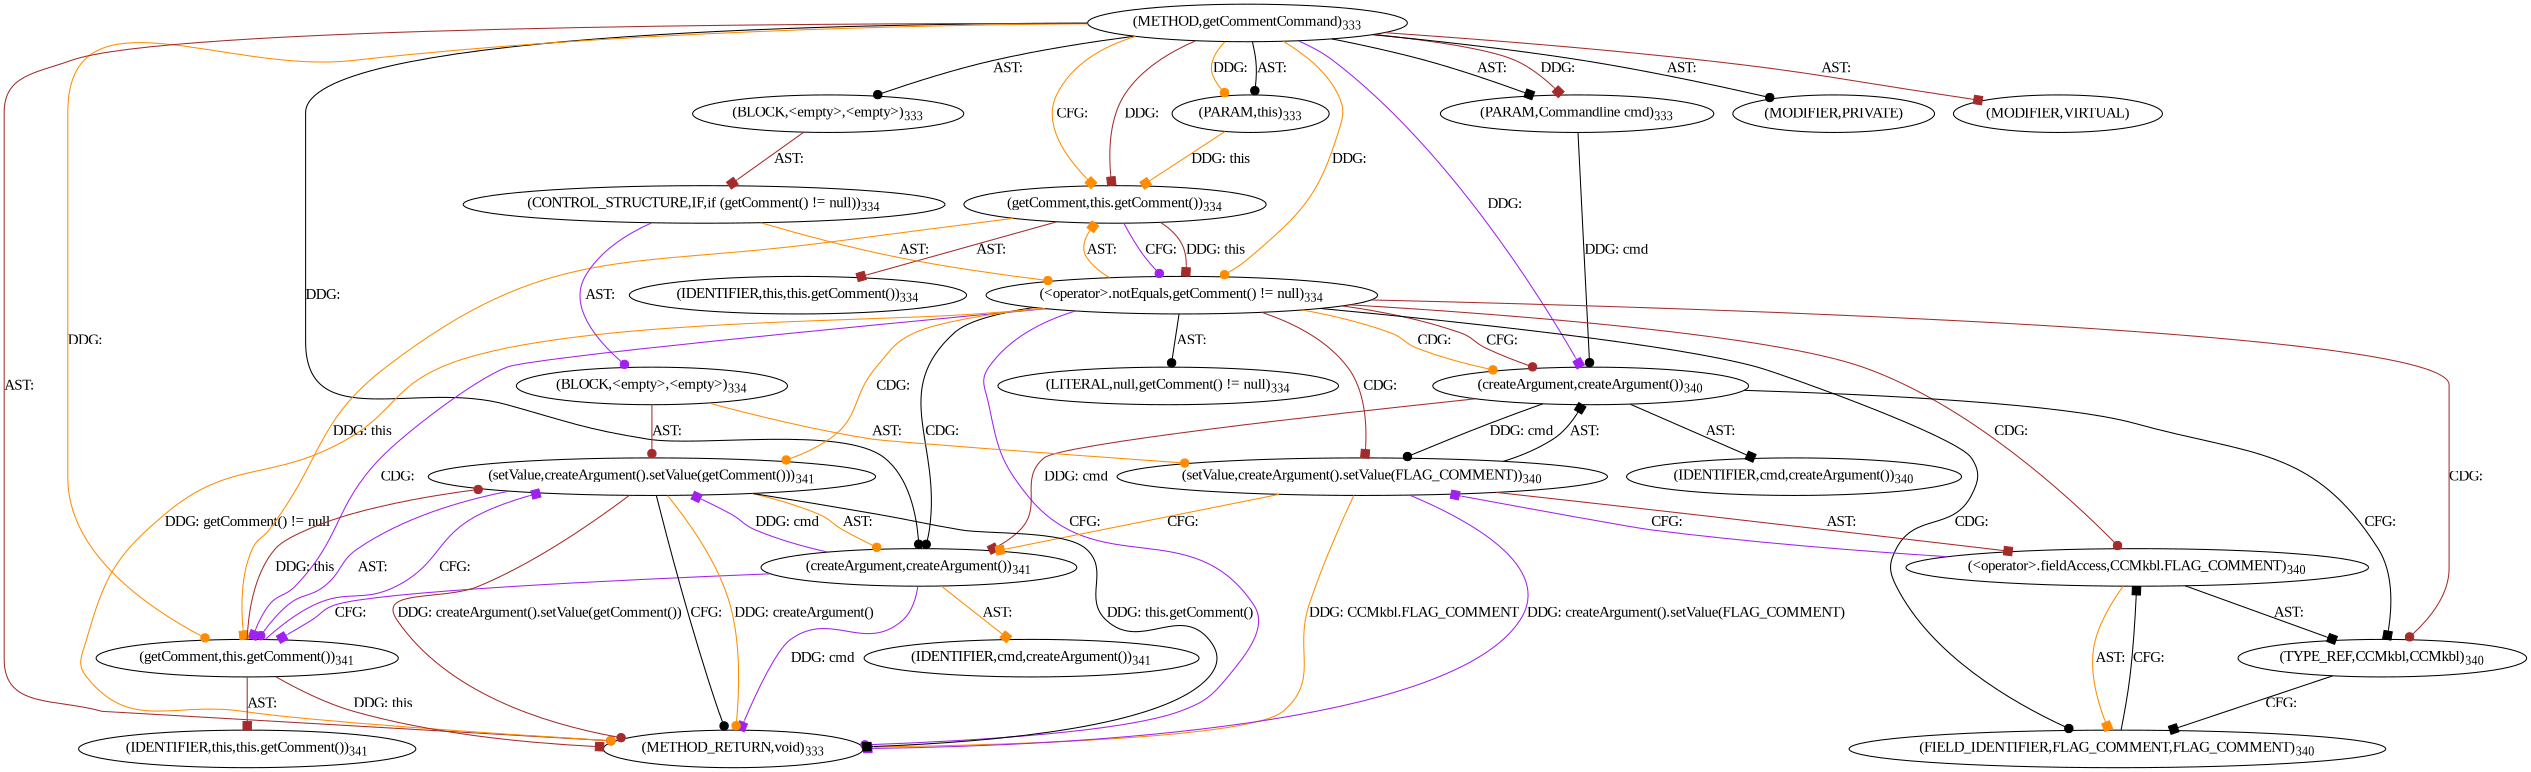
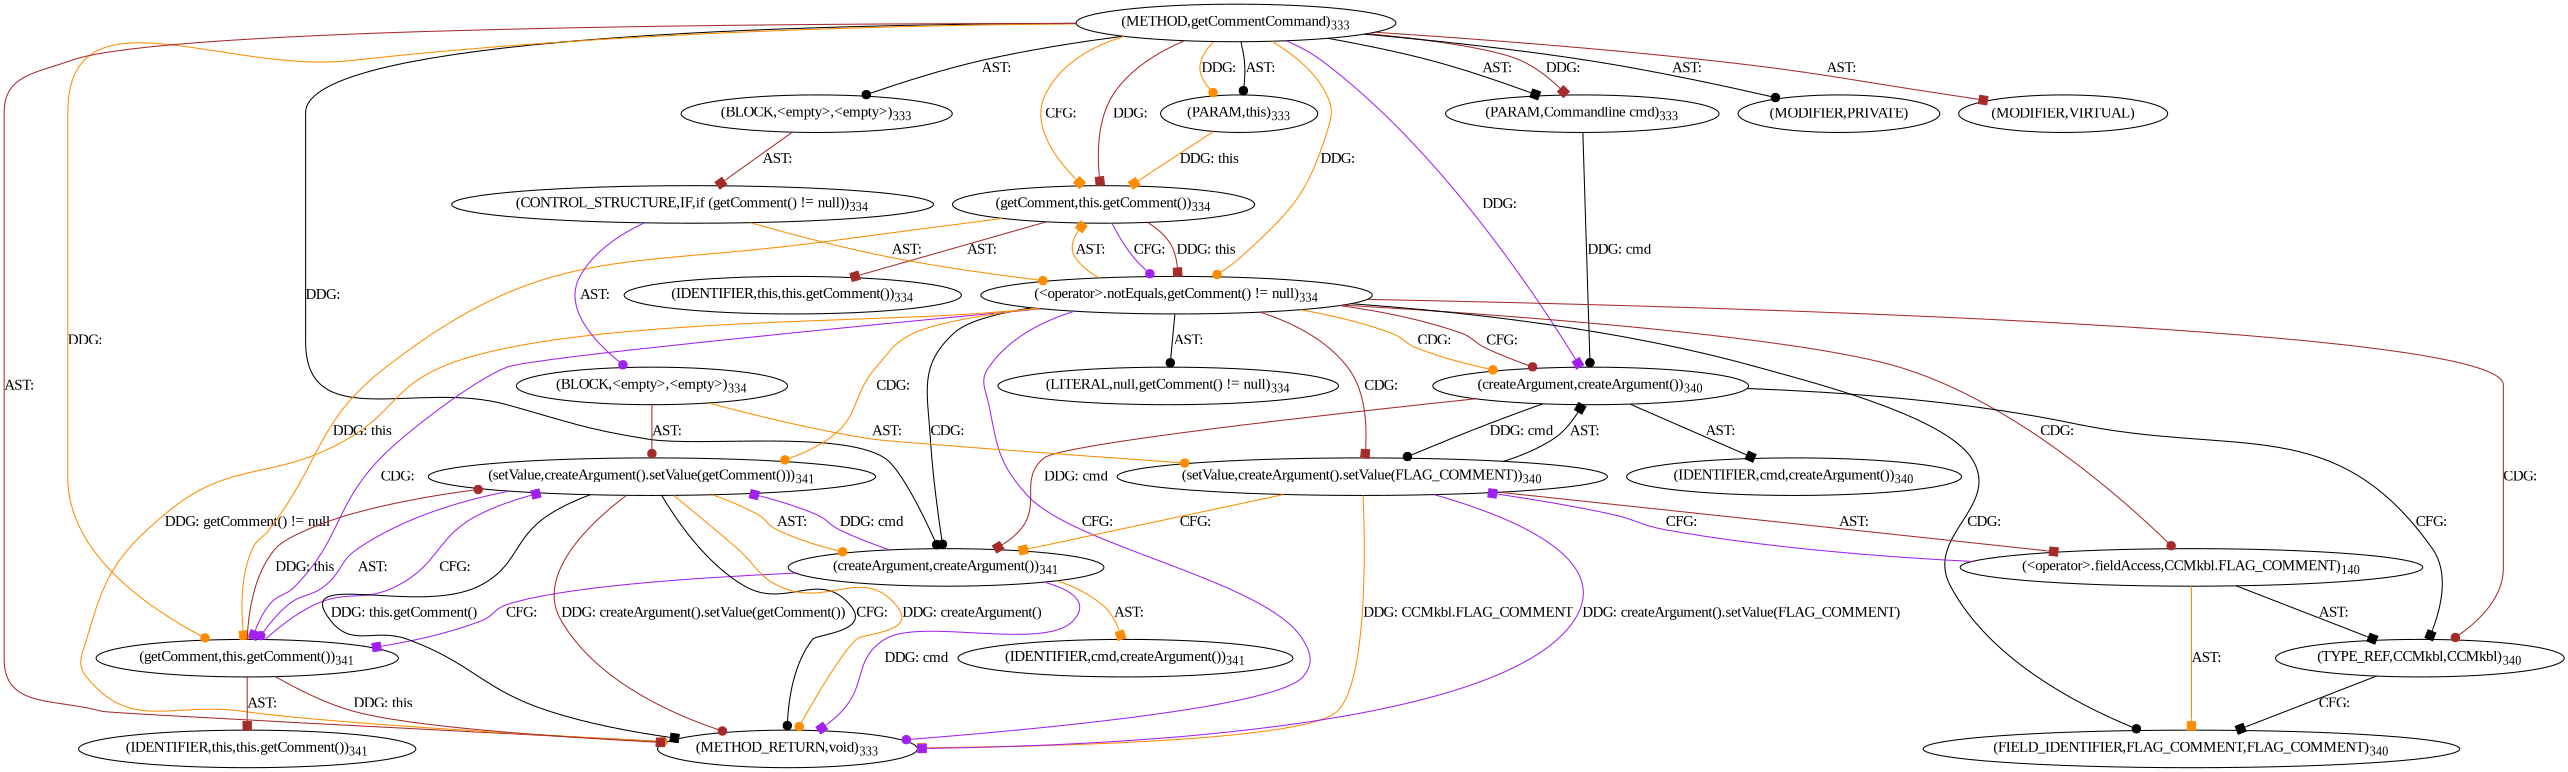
(2297, 566) -> (2351, 566)
(2131, 664) -> none
